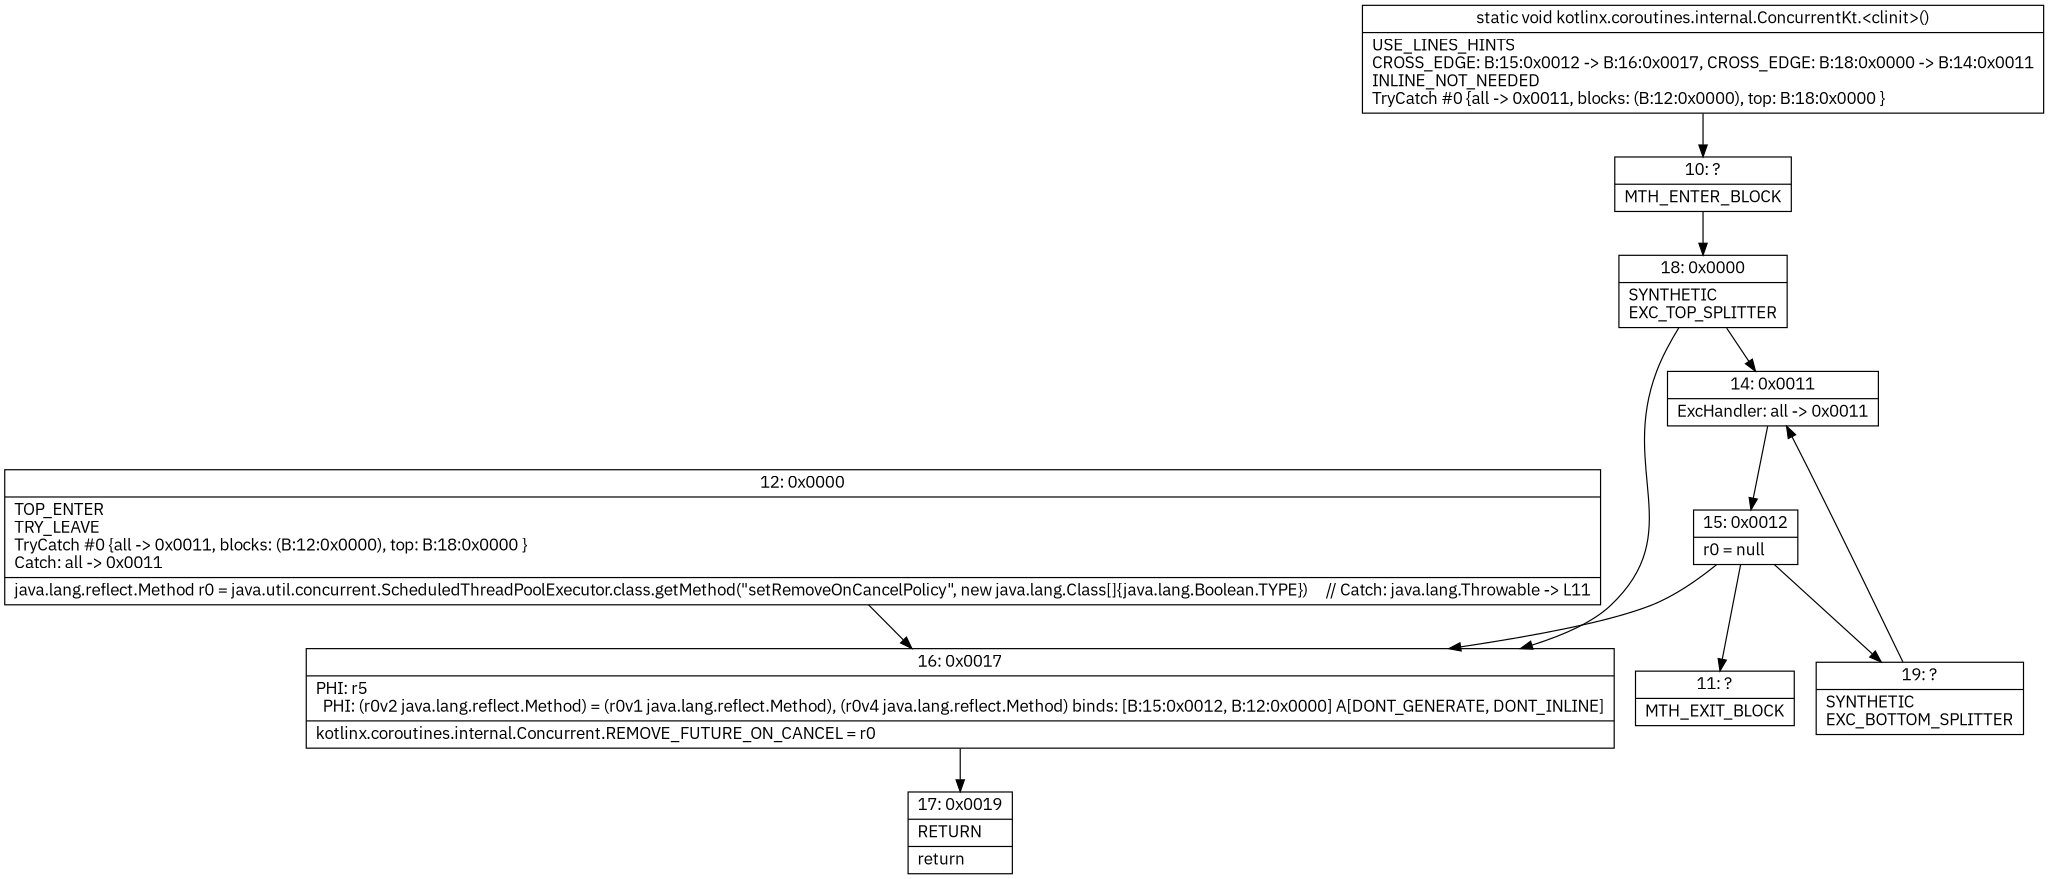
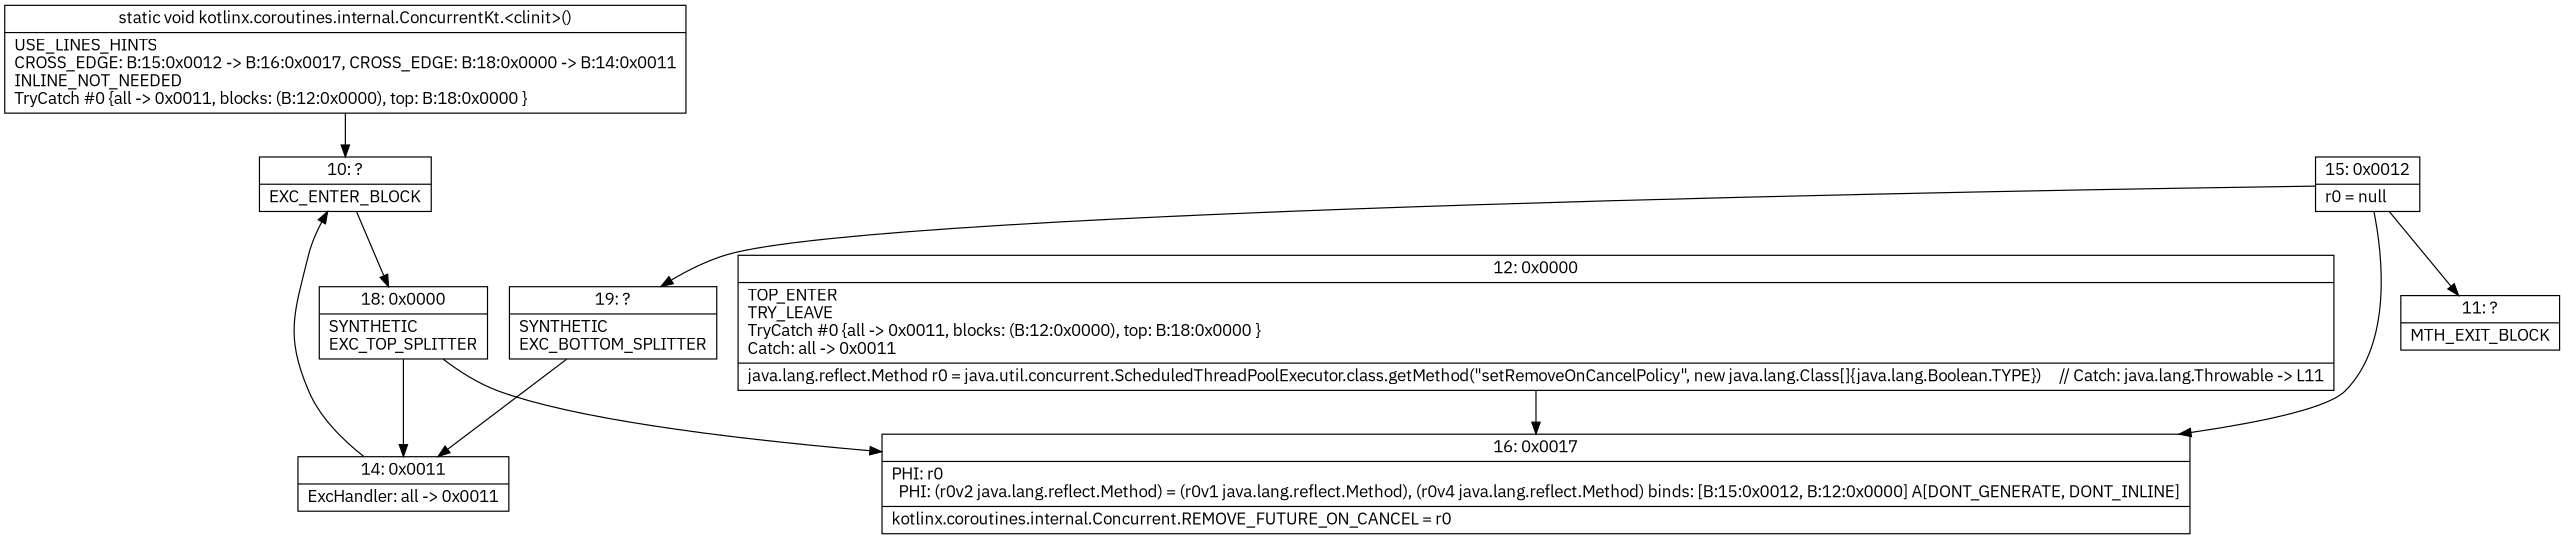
(1703, 197) -> (345, 197)
(1760, 462) -> (296, 349)
(344, 689) -> (919, 474)
(960, 833) -> none
